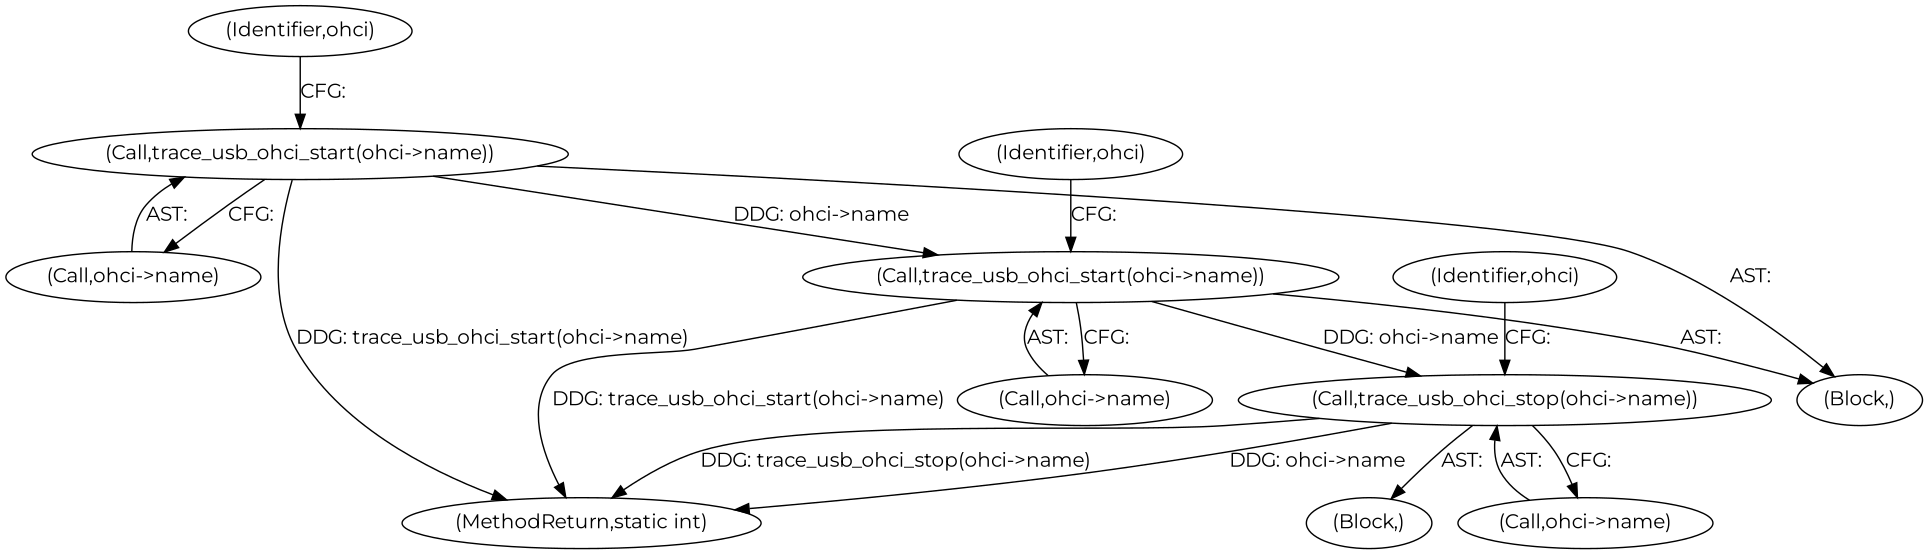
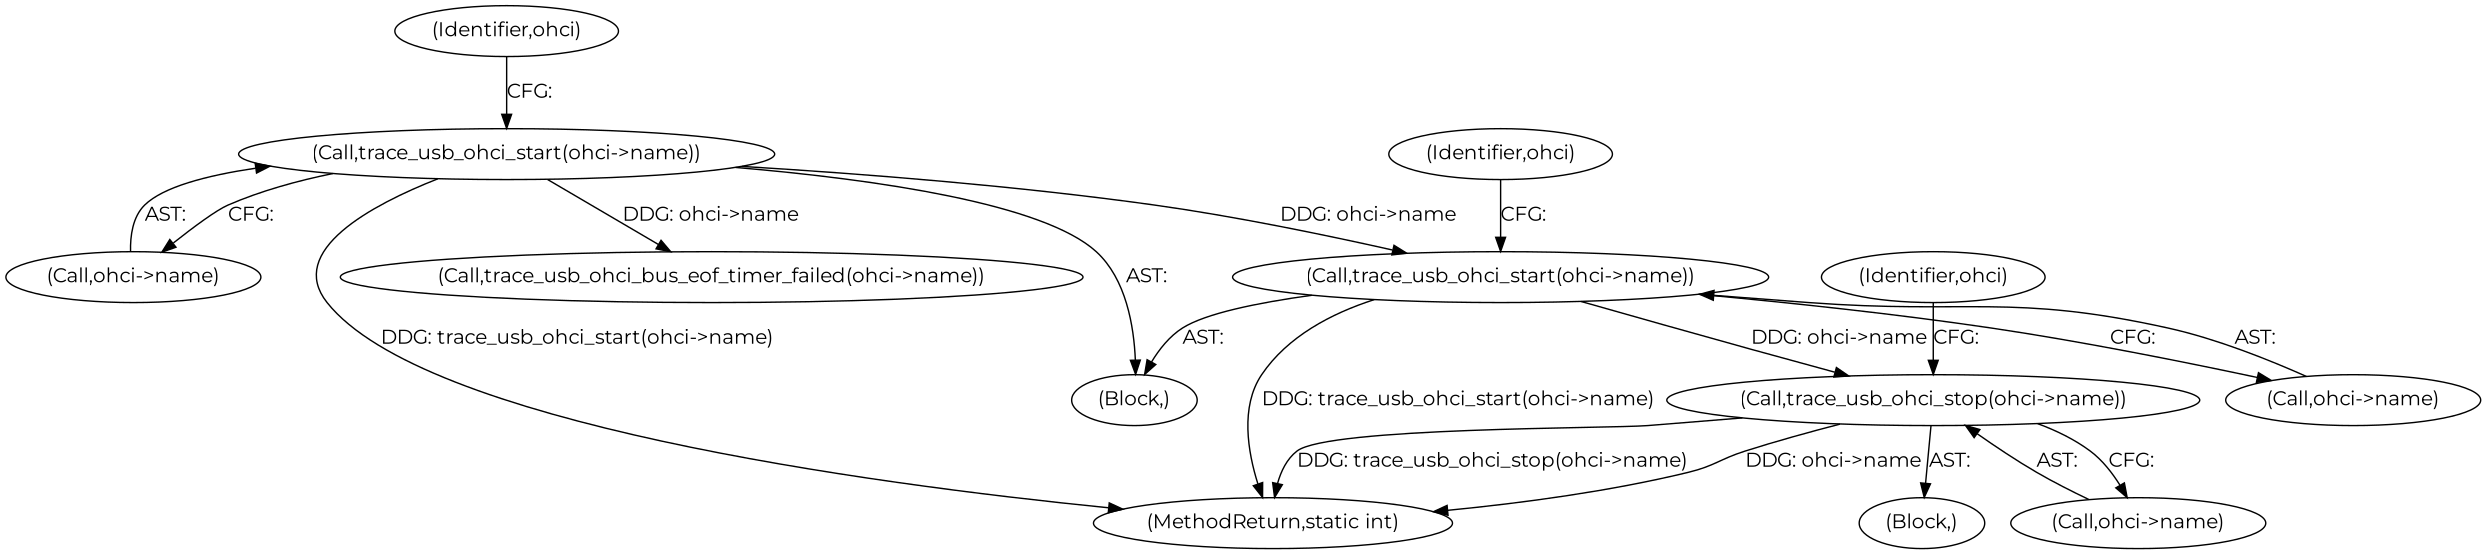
none -> (712, 277)
